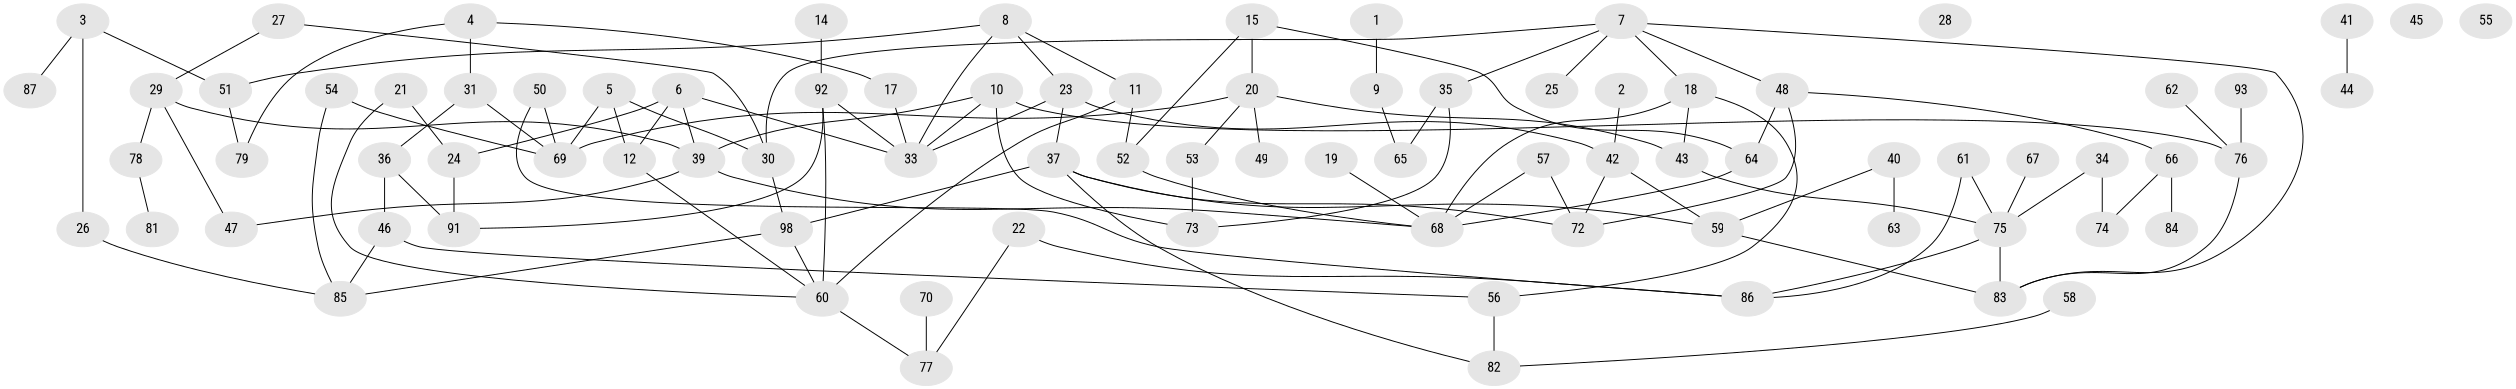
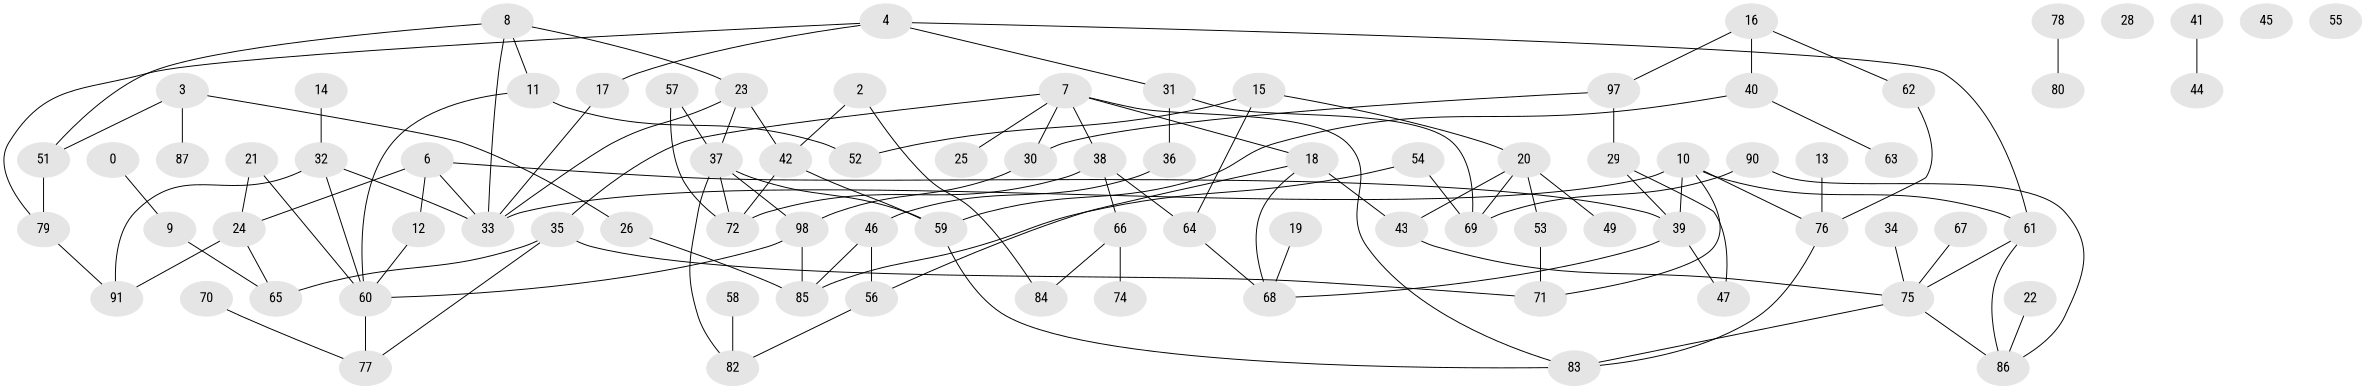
(279, 21) -> (1614, 91)
(1376, 21) -> (113, 160)
none -> (1752, 21)
none -> (1511, 40)
(540, 91) -> (1753, 160)
(609, 91) -> none
(821, 91) -> (321, 160)
(1782, 91) -> (1100, 160)
(2241, 91) -> (1822, 160)
(146, 125) -> none
(419, 195) -> (80, 264)
(1222, 195) -> none
(1490, 195) -> (698, 132)
none -> (1857, 195)
(2102, 195) -> none
none -> (971, 208)
(152, 229) -> (2058, 91)
(1192, 229) -> (1540, 299)
none -> (258, 264)
(973, 299) -> (457, 302)
